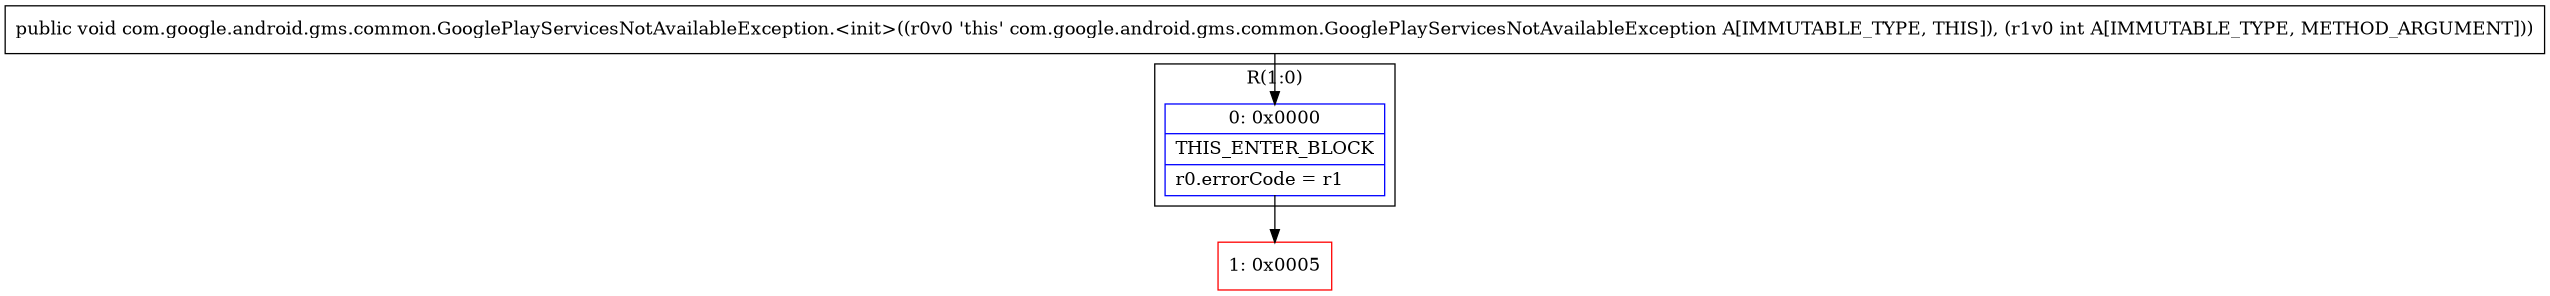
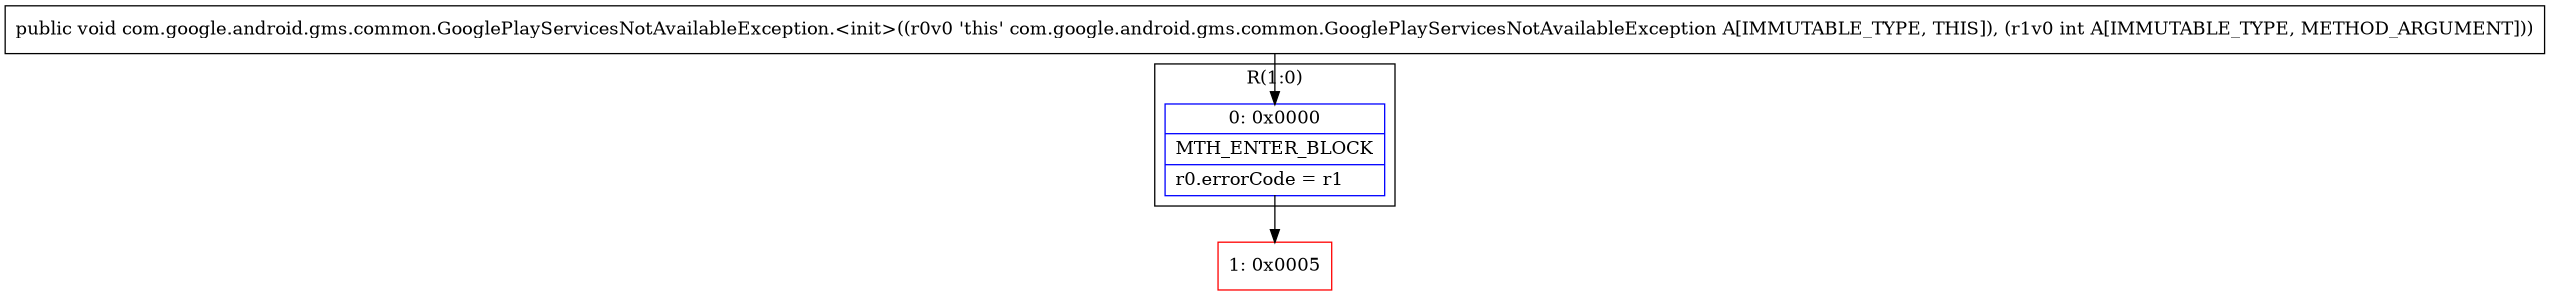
(1275, 149) -> (1275, 149)
